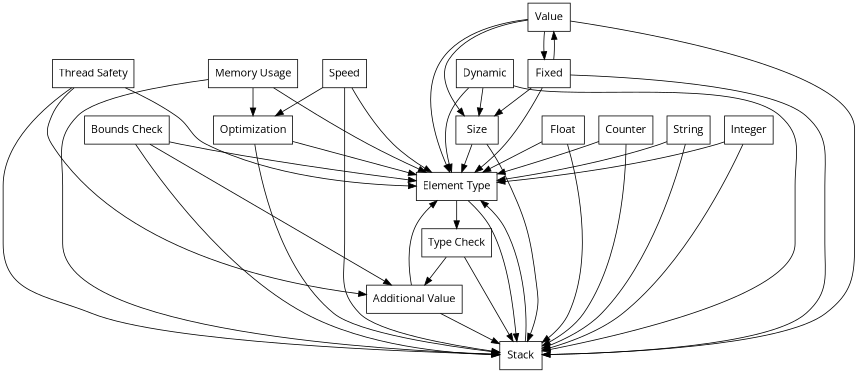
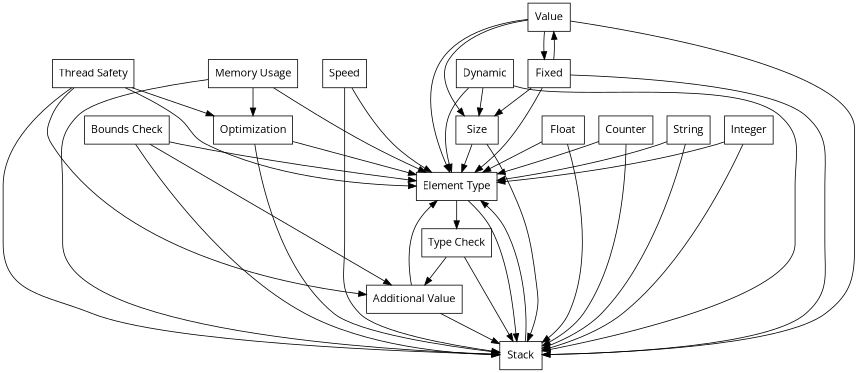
(303, 100) -> (169, 101)
